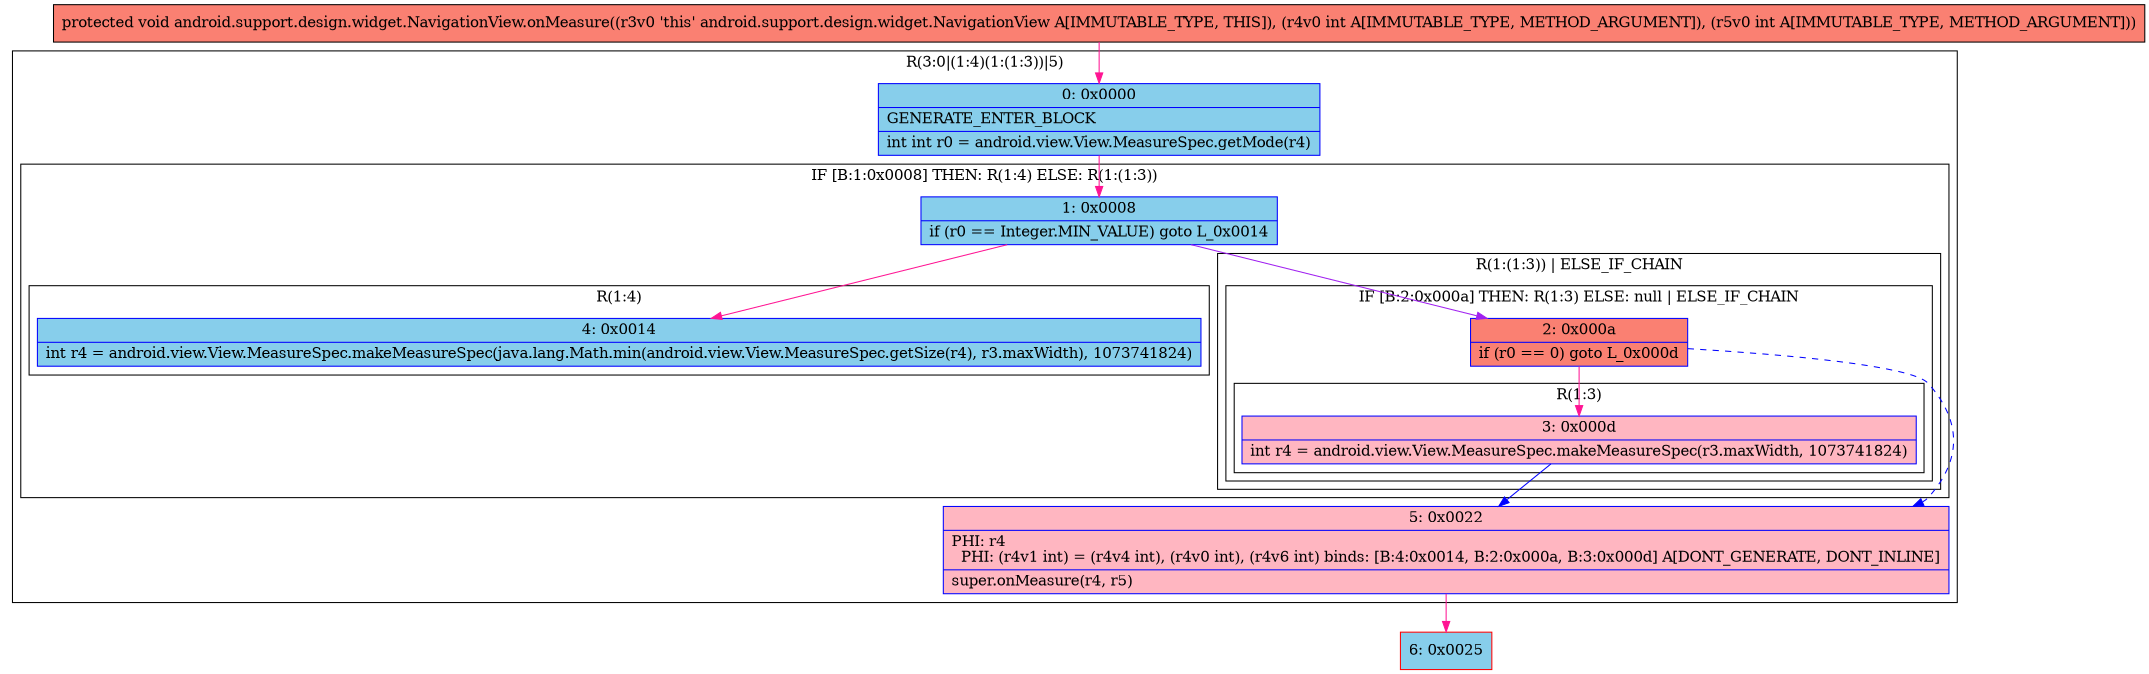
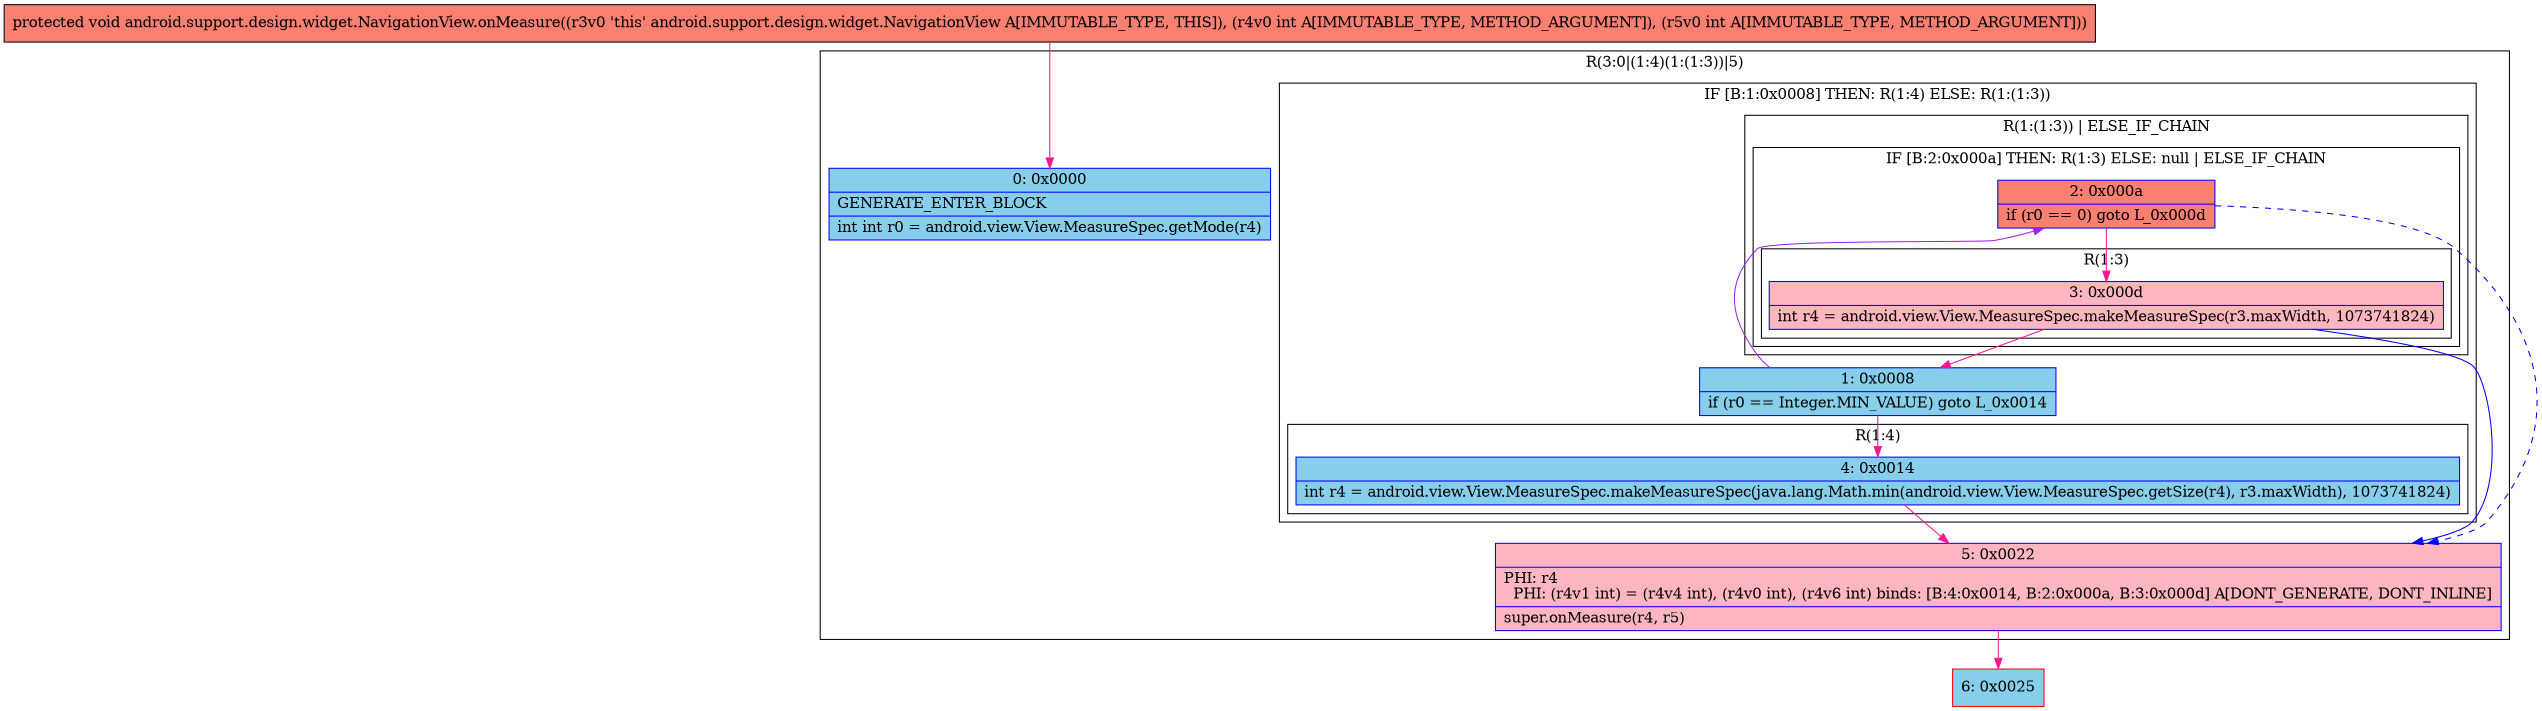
(1099, 171) -> (1997, 347)
none -> (1932, 529)
